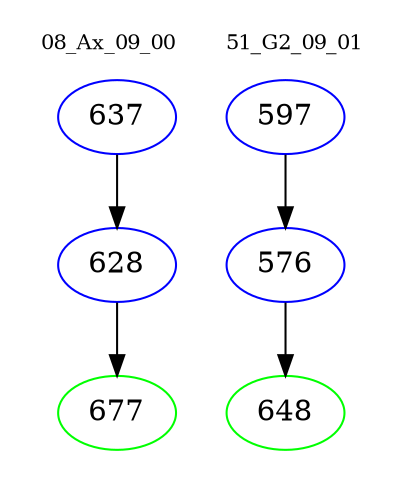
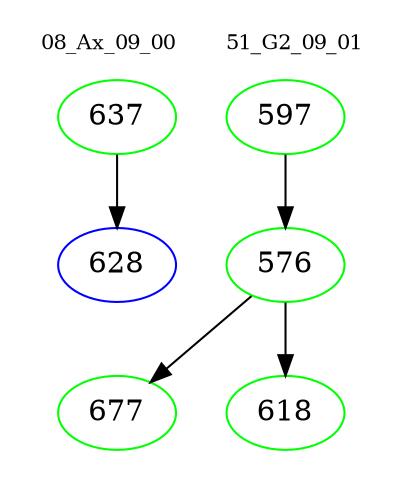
(117, 117) -> (117, 117)
(286, 117) -> (286, 117)
(286, 265) -> (286, 265)
(117, 329) -> (224, 320)
(286, 413) -> (286, 413)
